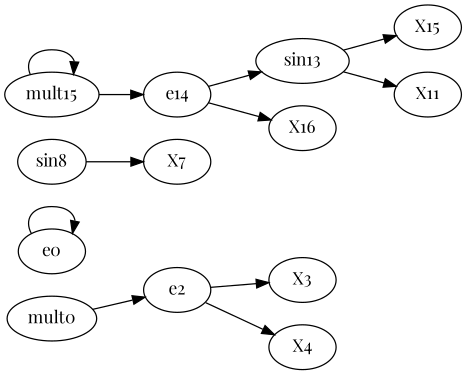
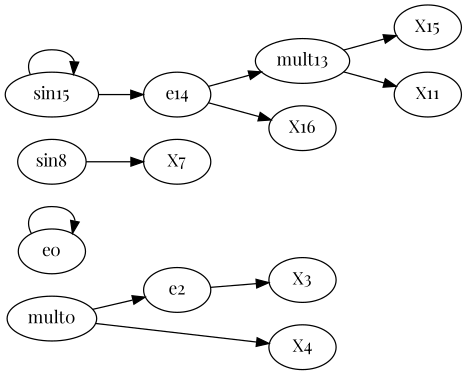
(303, 61) -> (303, 61)
(52, 95) -> (52, 95)
(234, 316) -> (176, 333)
